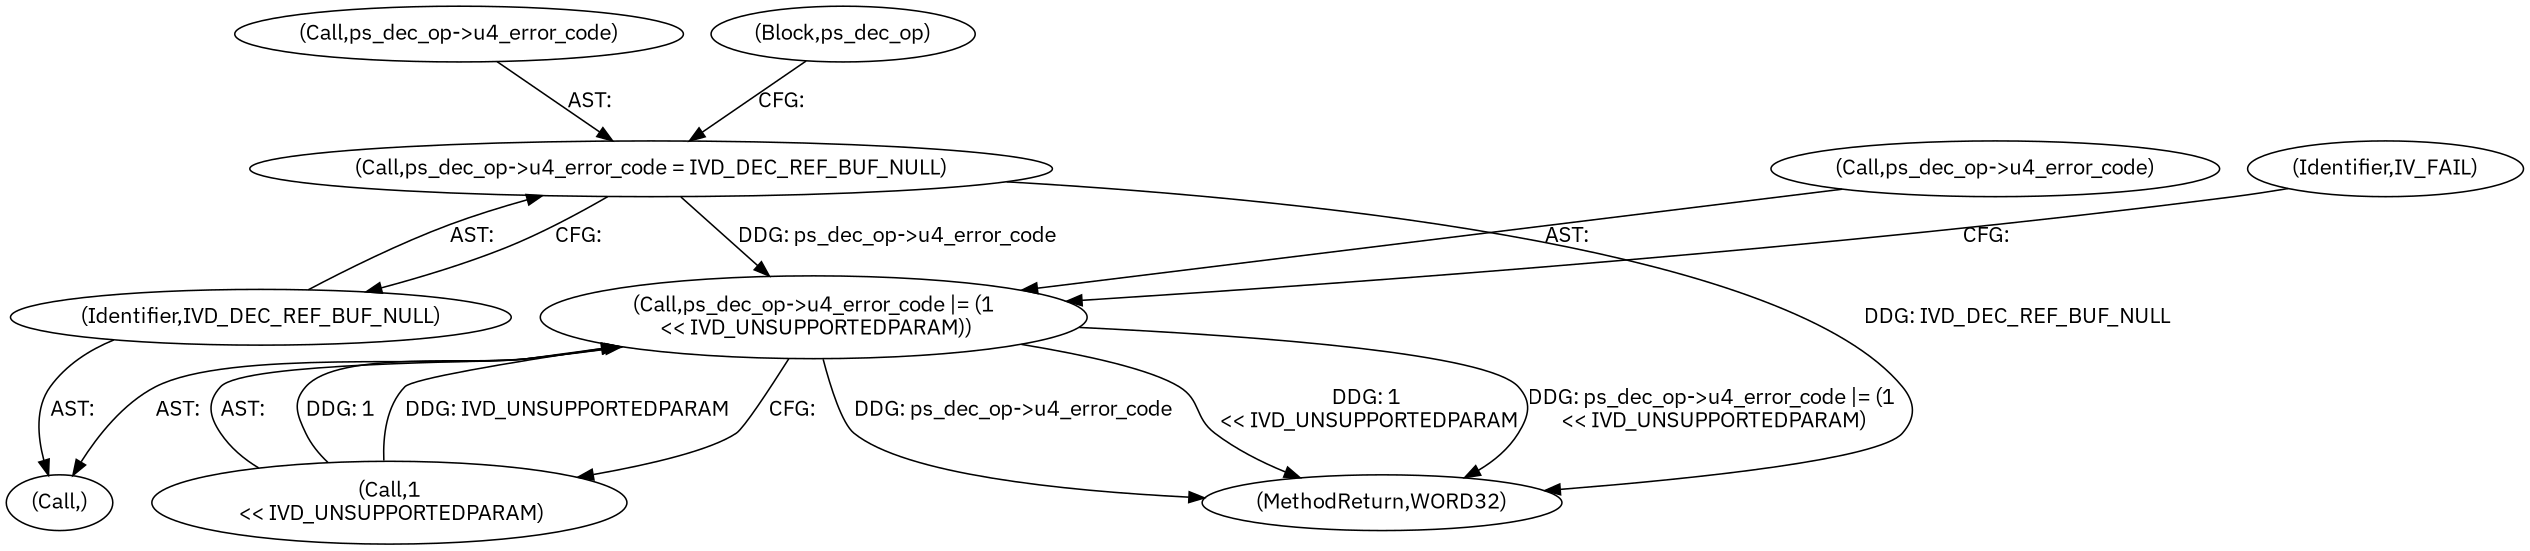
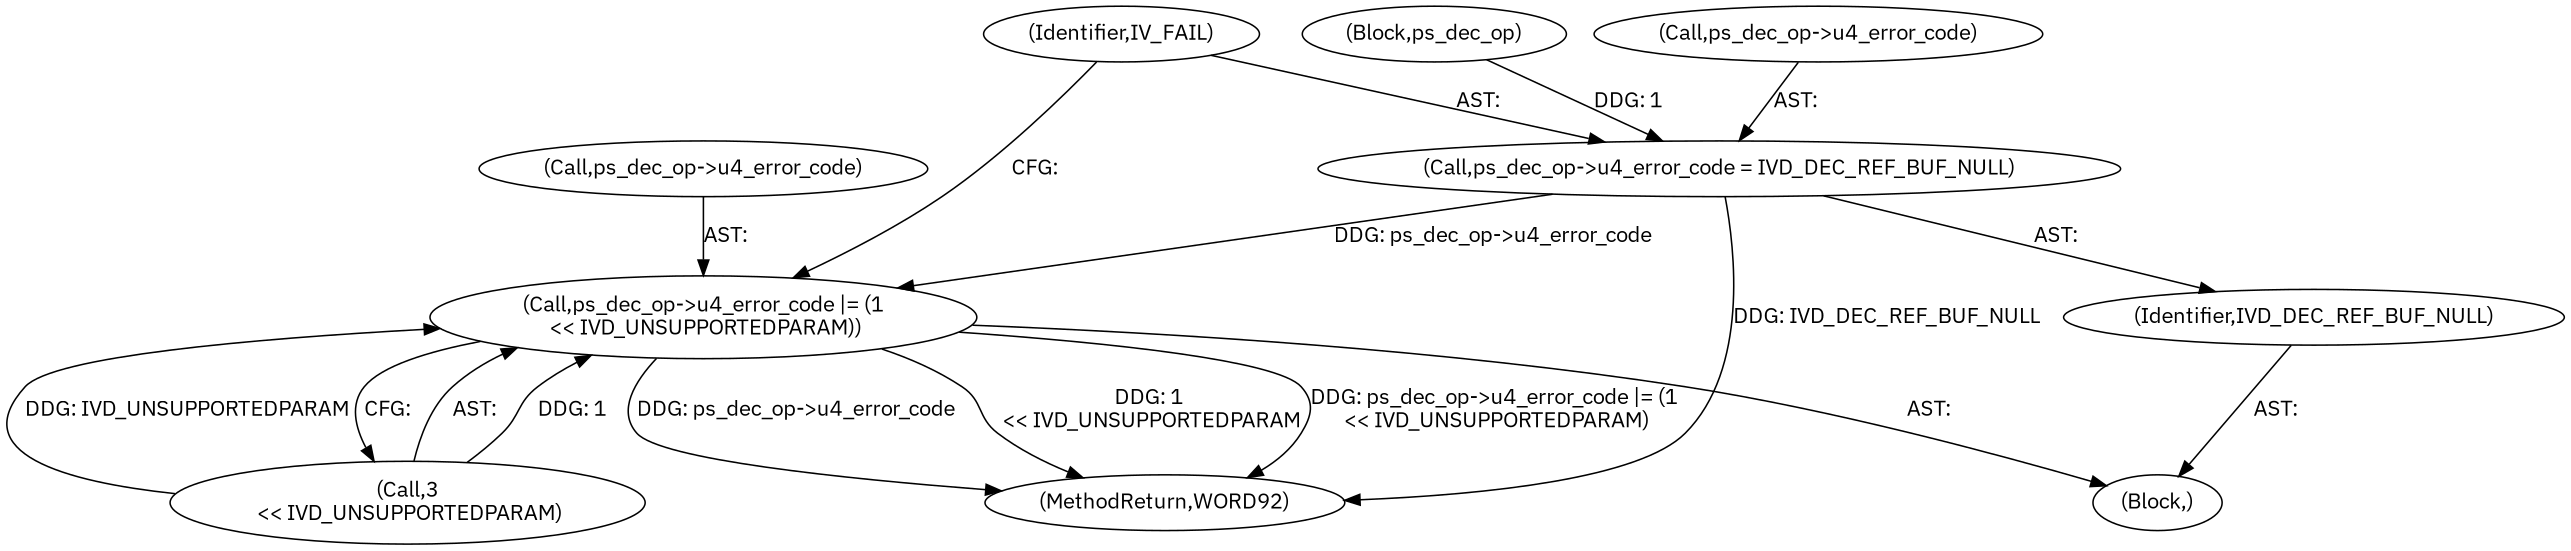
(784, 101) -> (1629, 101)
(581, 236) -> (2058, 236)
(415, 238) -> (1400, 97)
(60, 503) -> (2158, 503)
(389, 503) -> (408, 503)
(1382, 503) -> (1165, 503)
